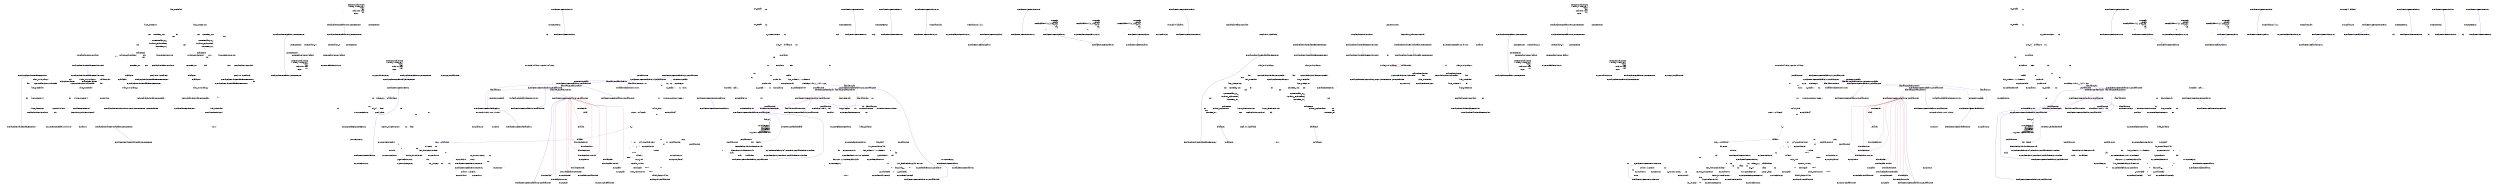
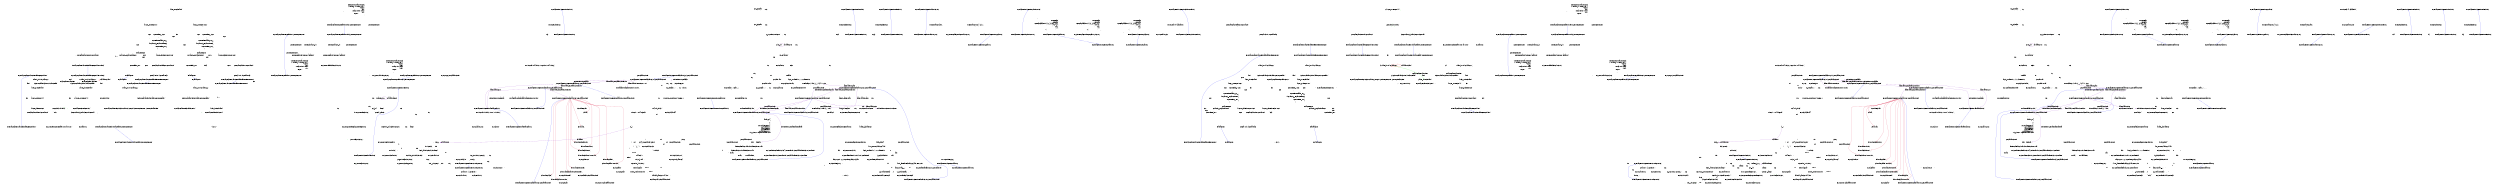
none -> (1392, 9)
